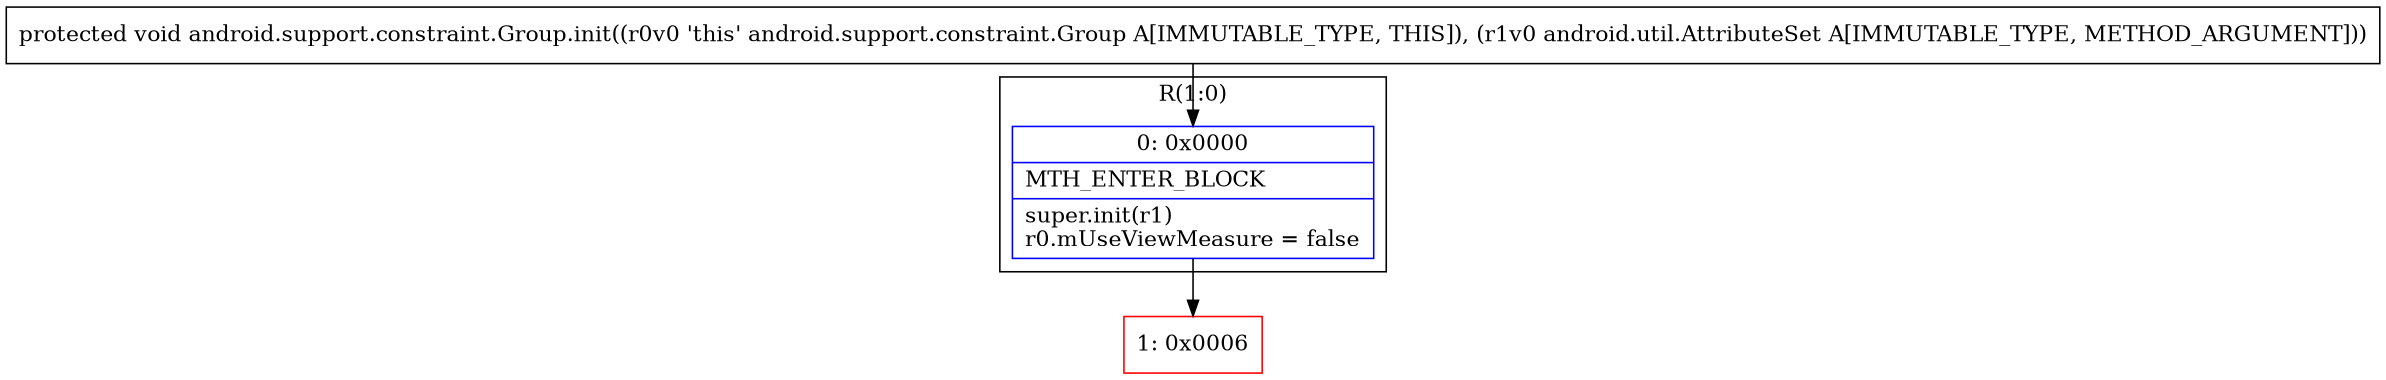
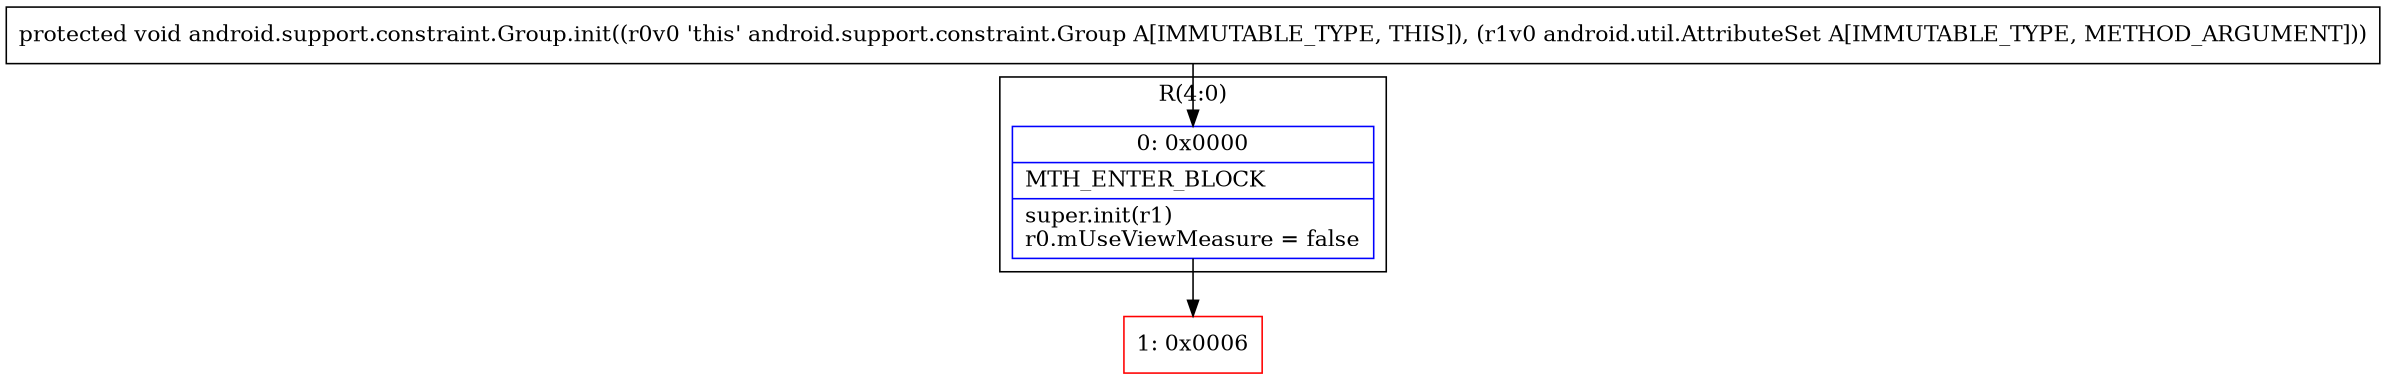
(1193, 95) -> (1193, 95)
